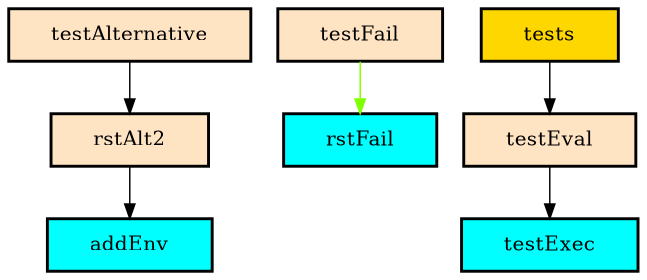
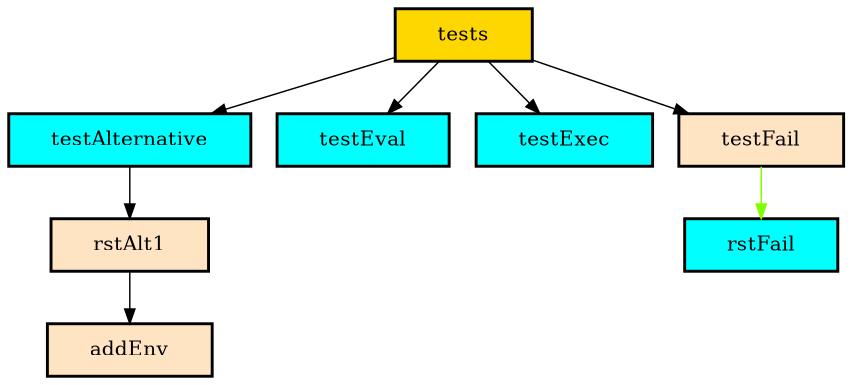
(130, 35) -> (130, 140)
none -> (310, 83)
none -> (603, 84)
(130, 140) -> (130, 245)
(550, 140) -> (363, 140)
(550, 185) -> (509, 82)
(130, 245) -> (130, 350)
